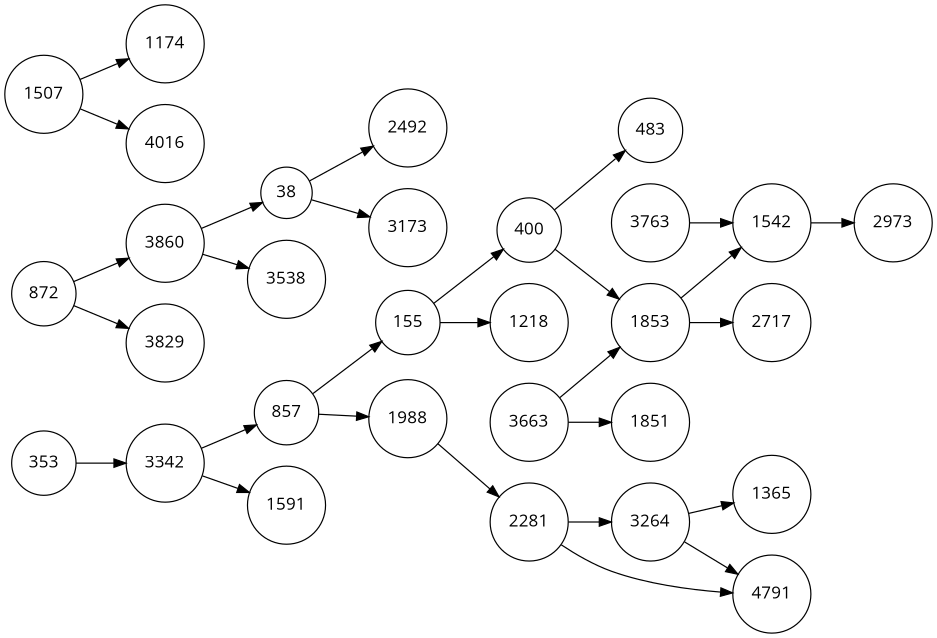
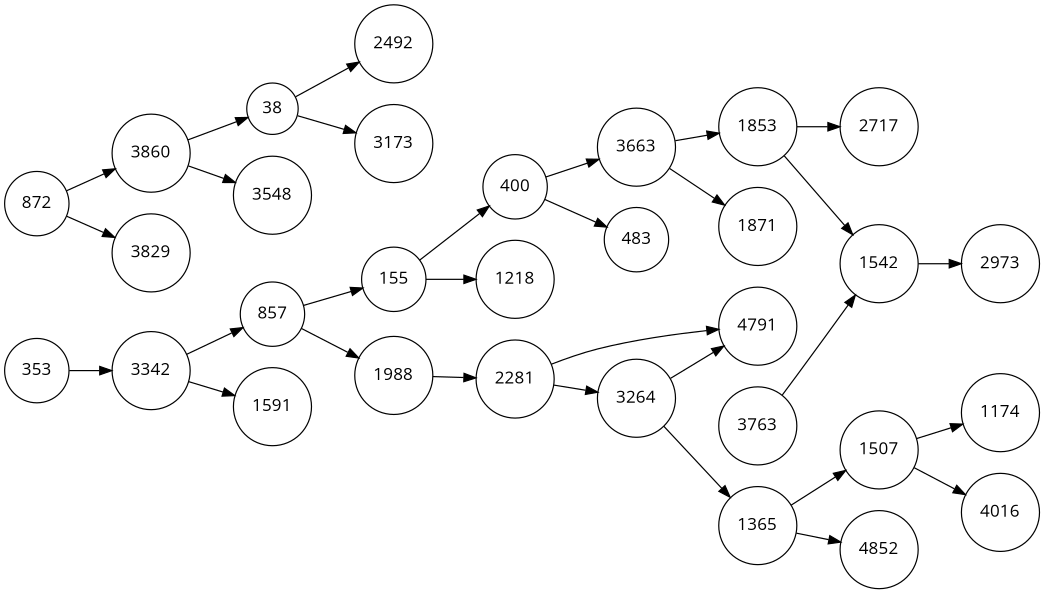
(582, 270) -> (567, 170)
(287, 279) -> (272, 195)
(651, 422) -> (758, 226)
none -> (813, 491)
none -> (879, 550)
